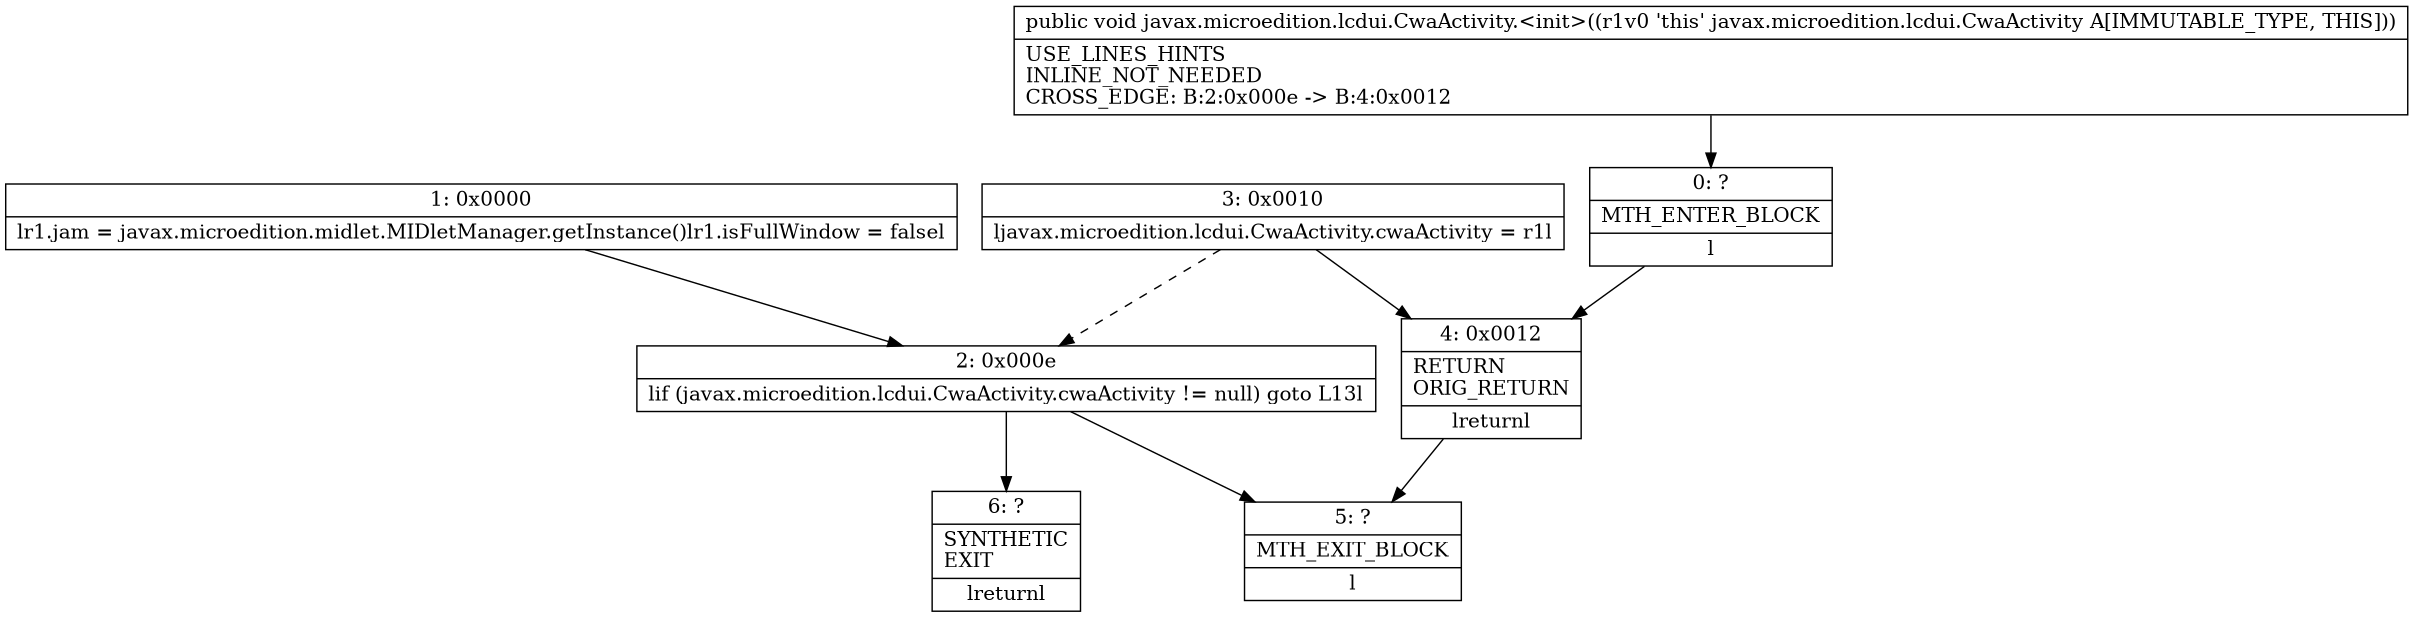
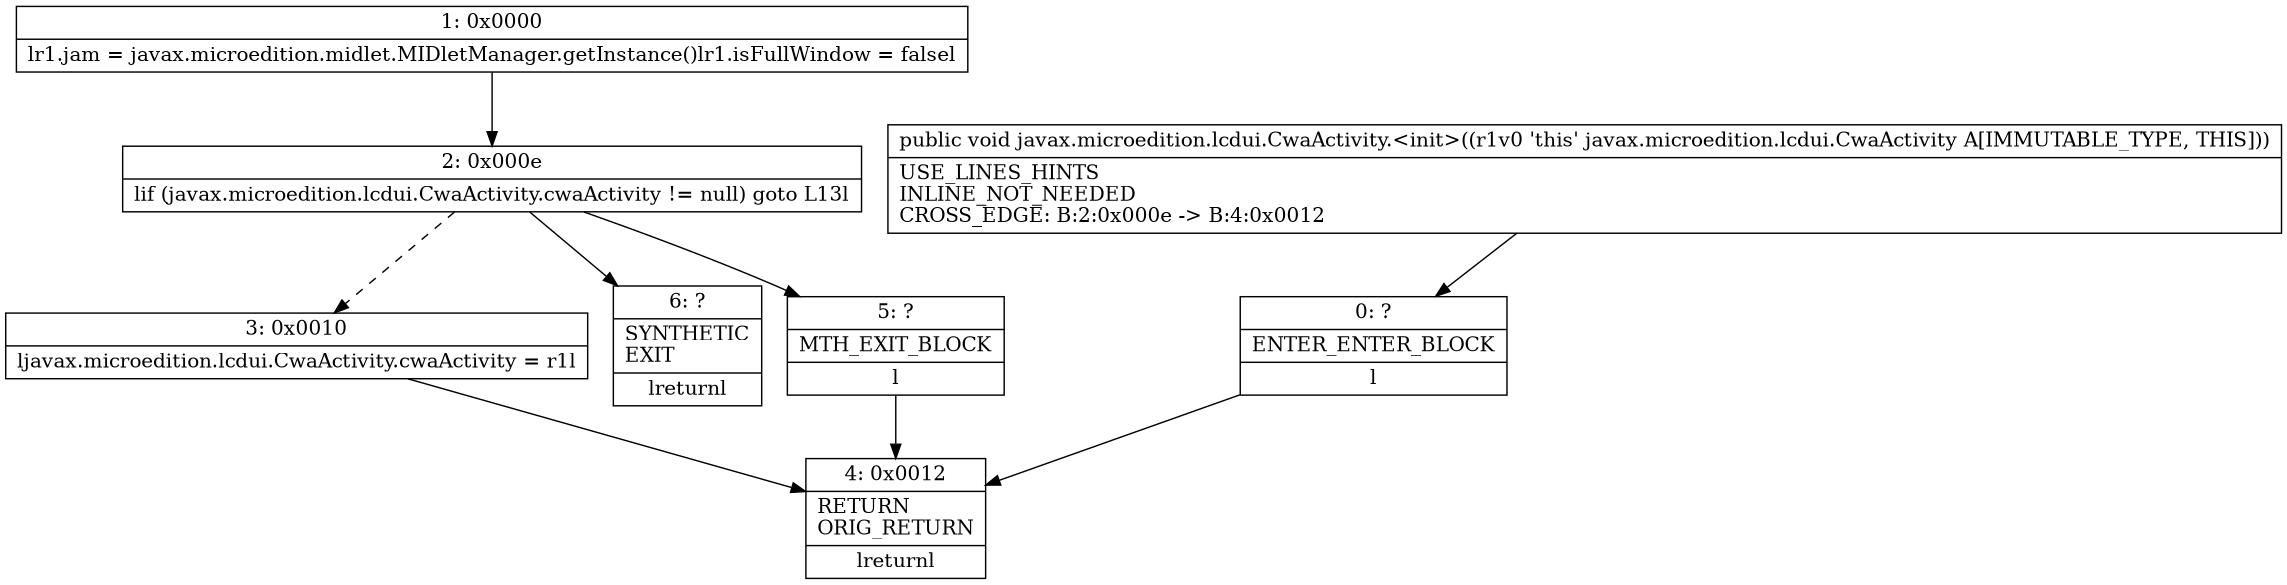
(1711, 216) -> (1374, 345)
(1146, 294) -> (400, 258)
(1422, 465) -> (896, 420)
